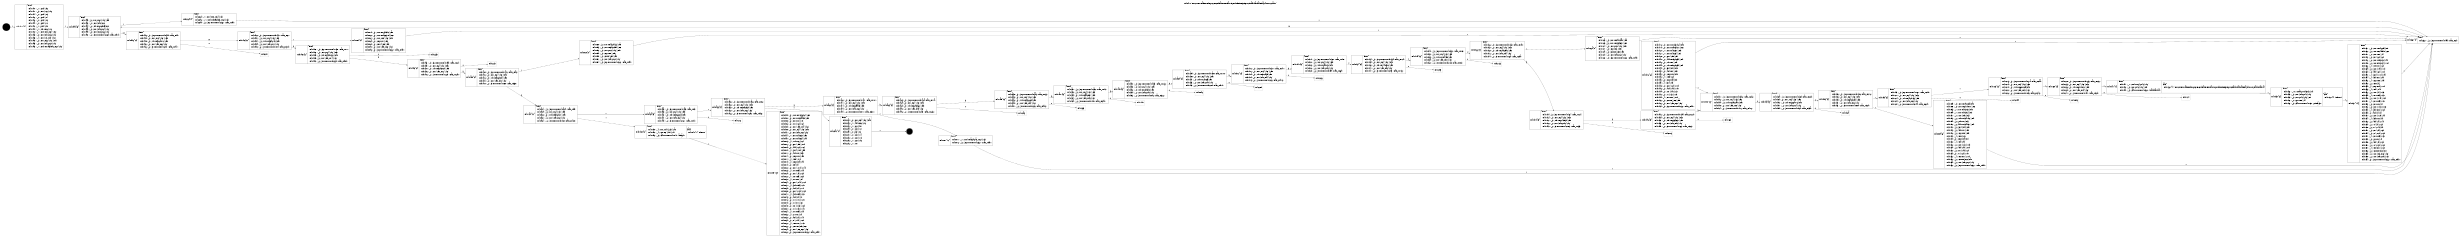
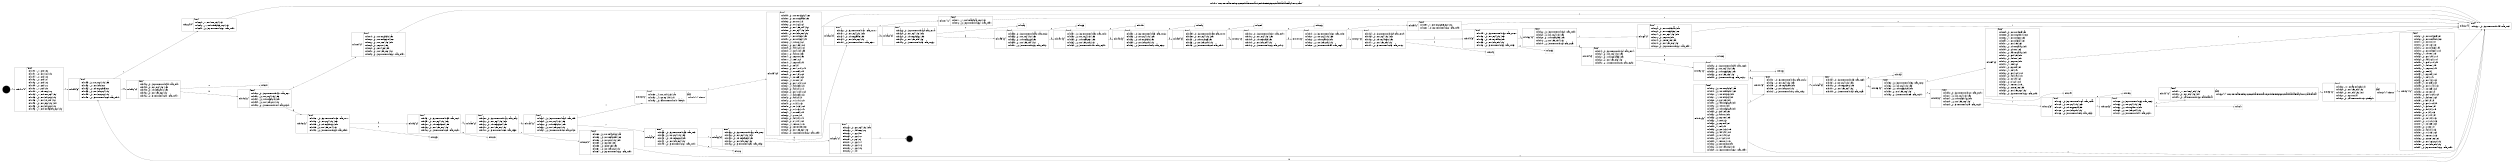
none -> (1434, 26)
